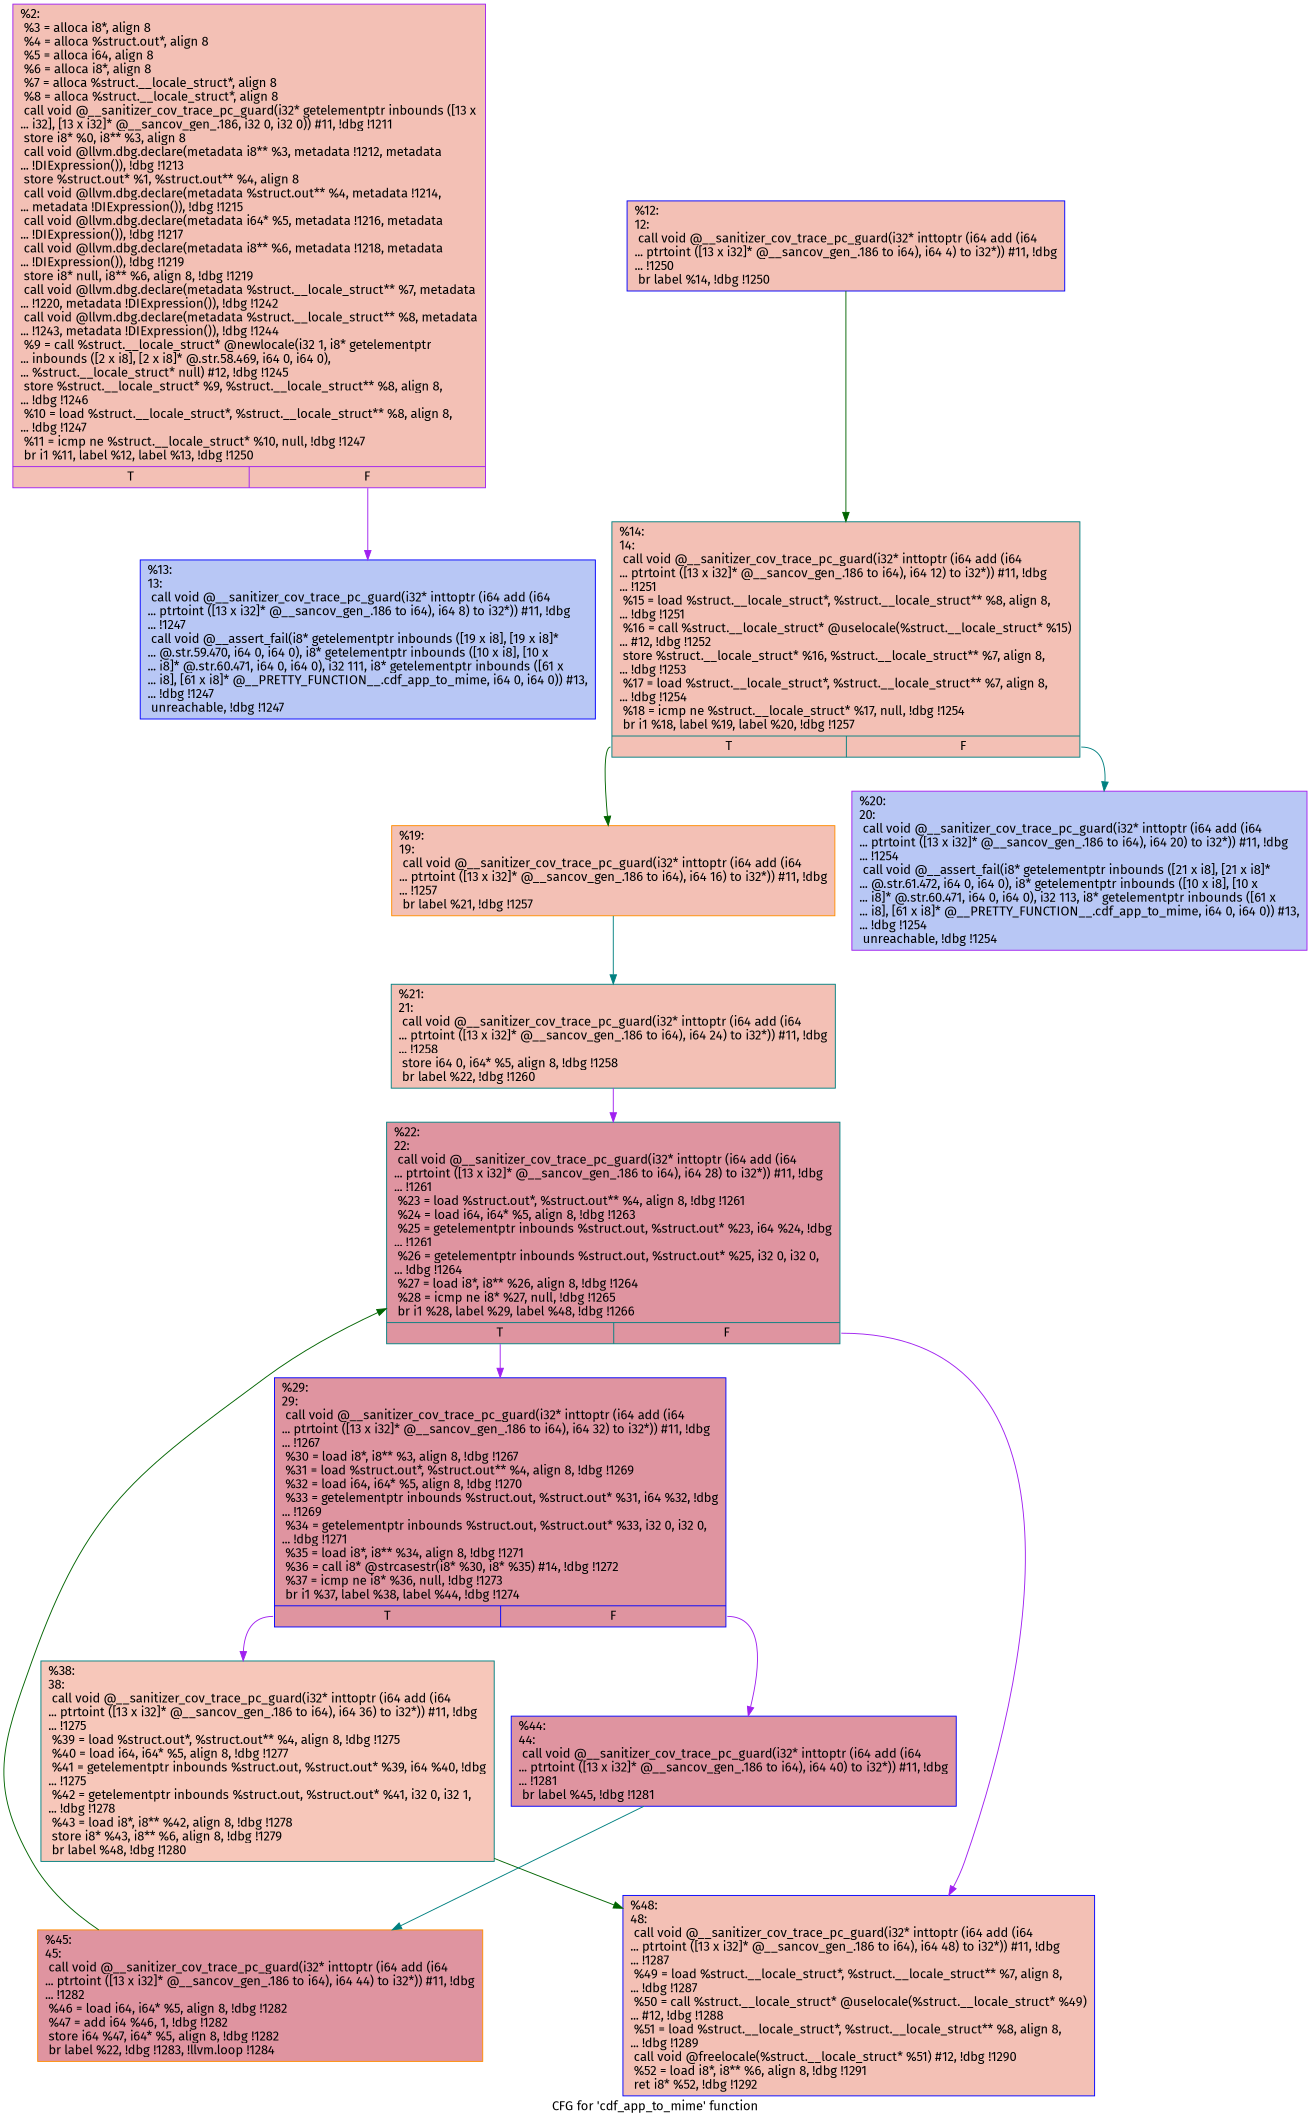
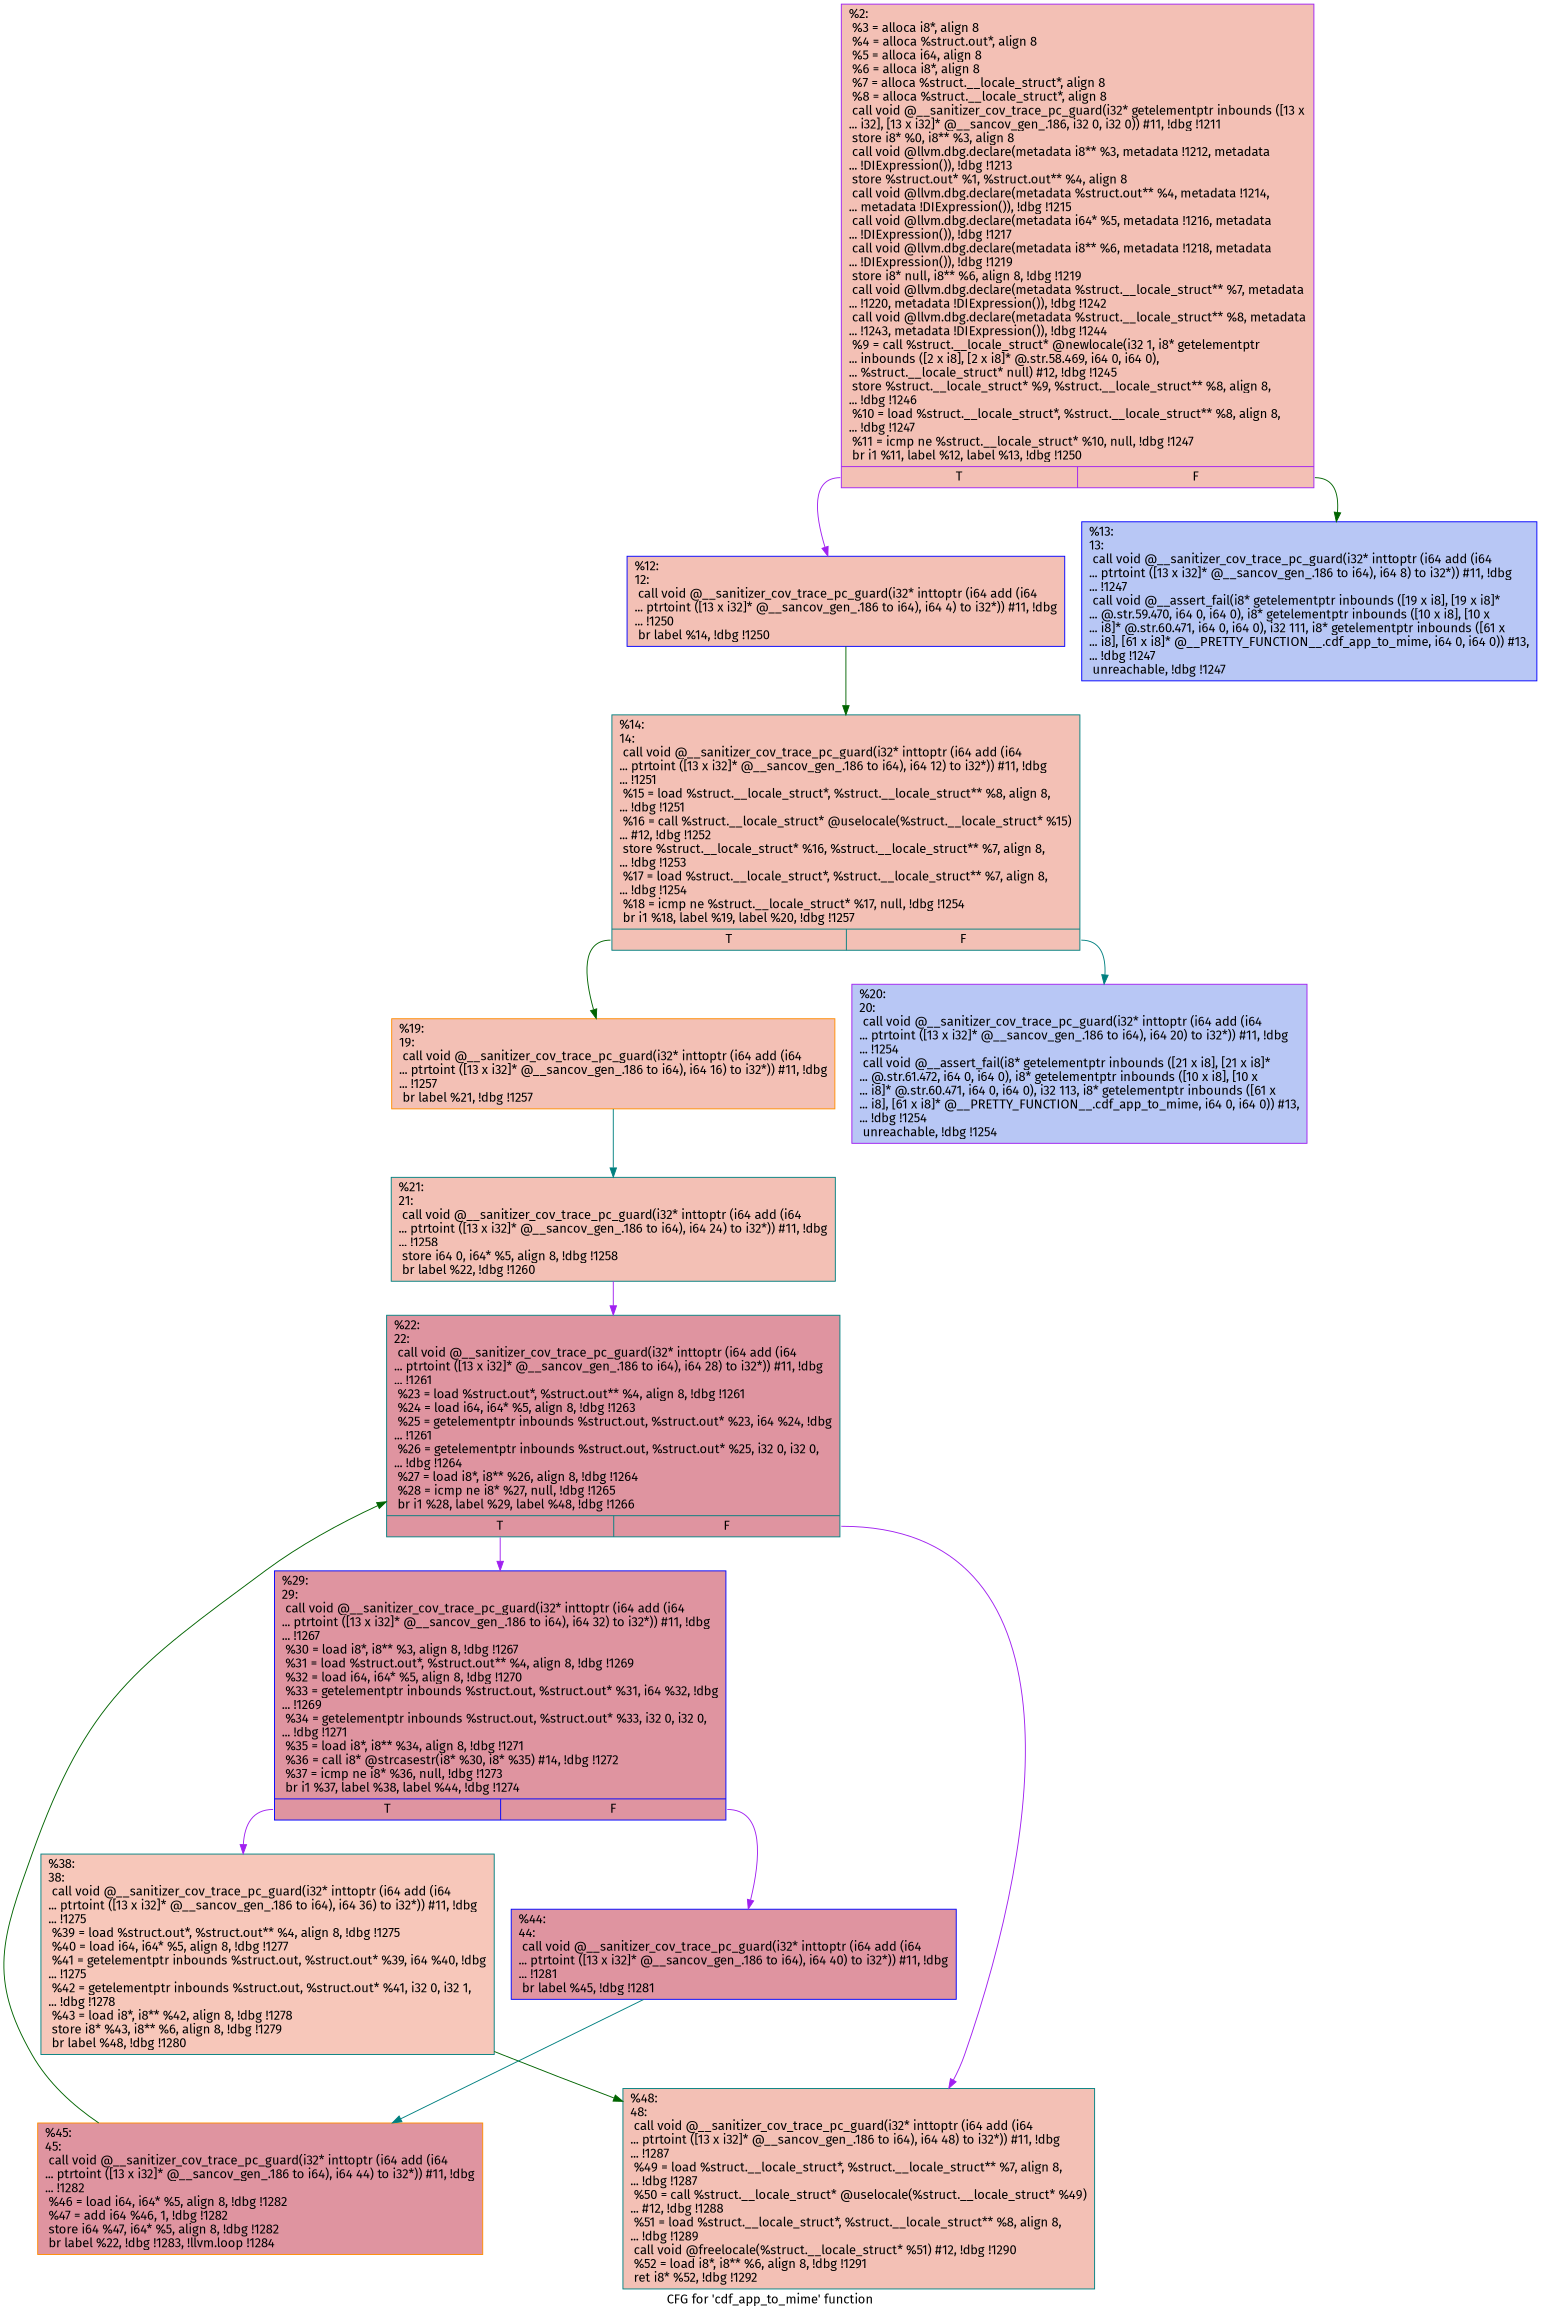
none -> (818, 506)
(368, 519) -> (1334, 489)
(859, 1996) -> (859, 2189)
